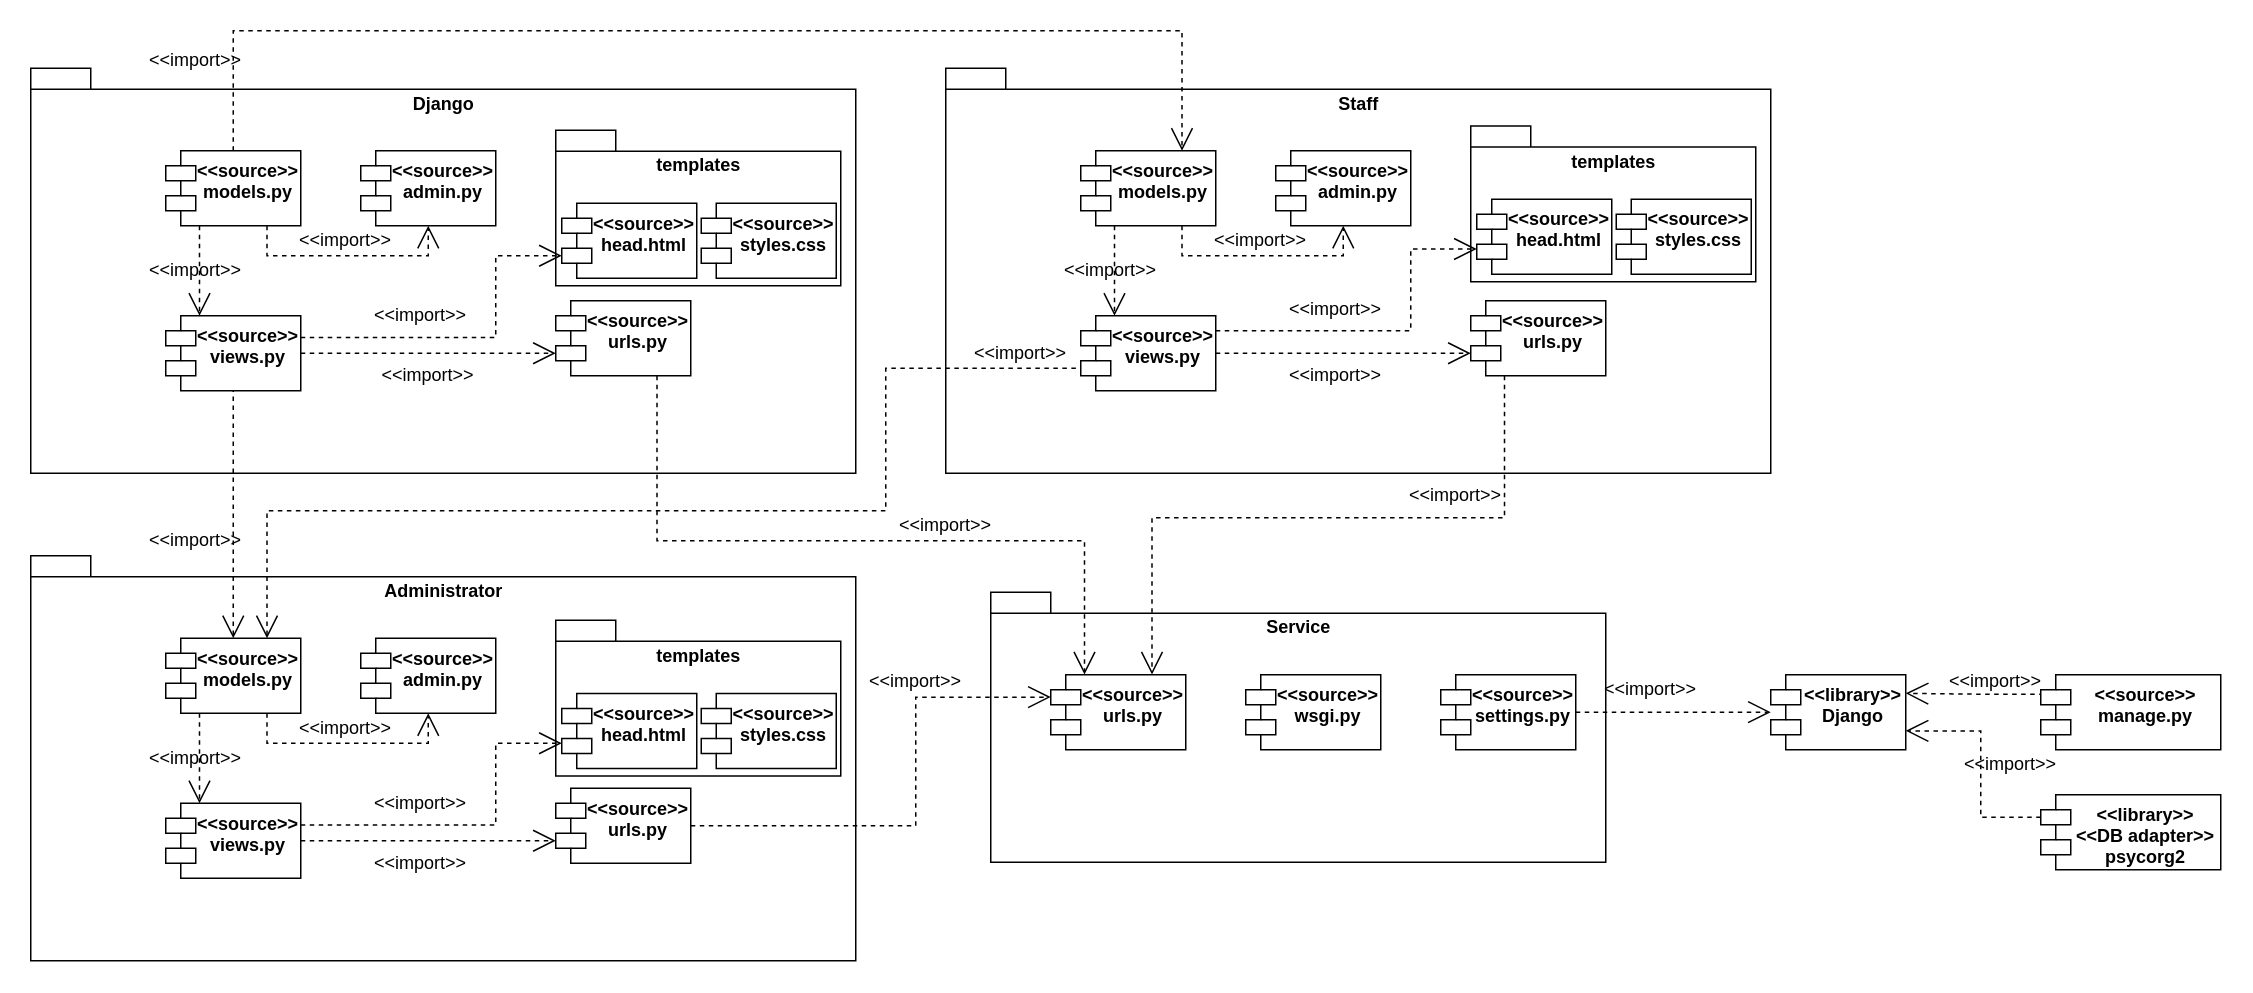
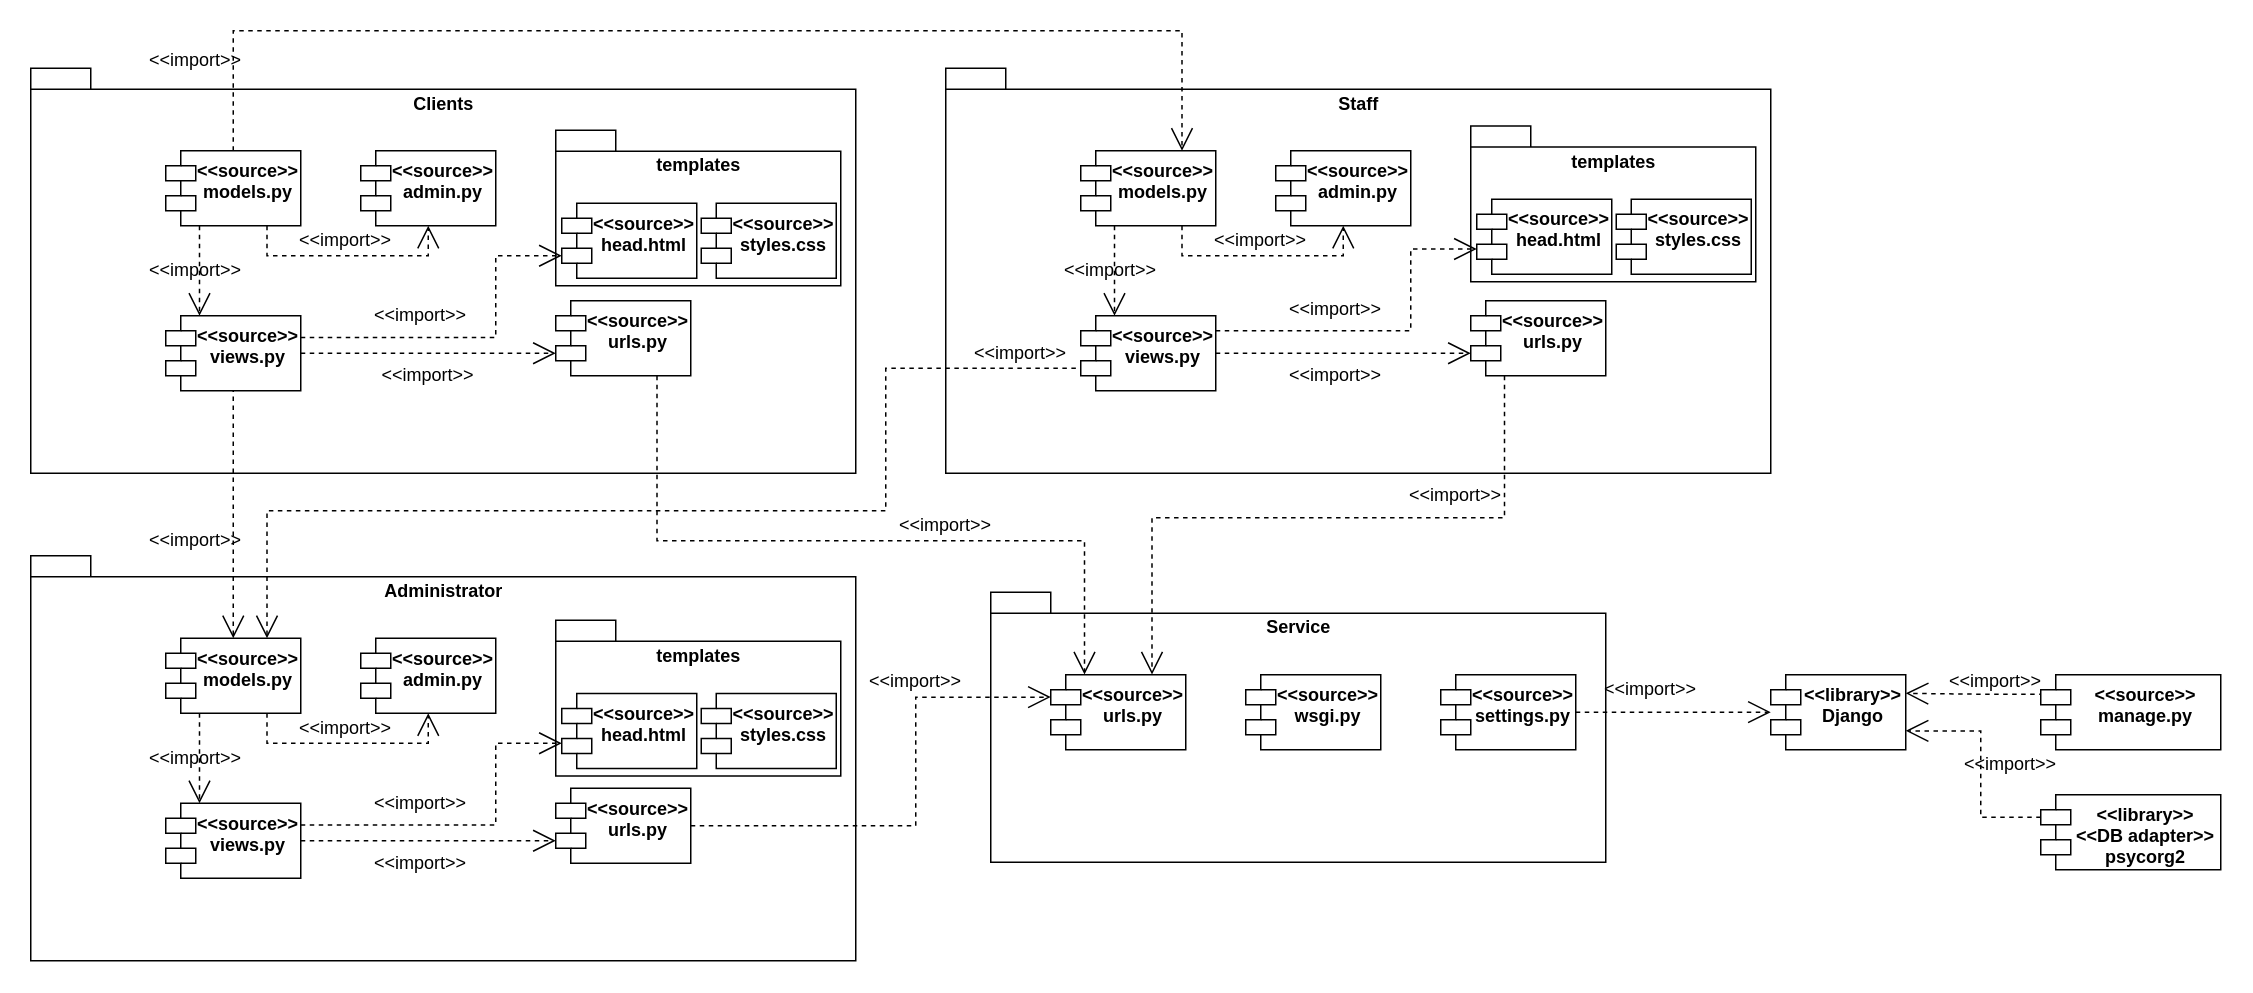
(444, 105) -> (444, 105)
